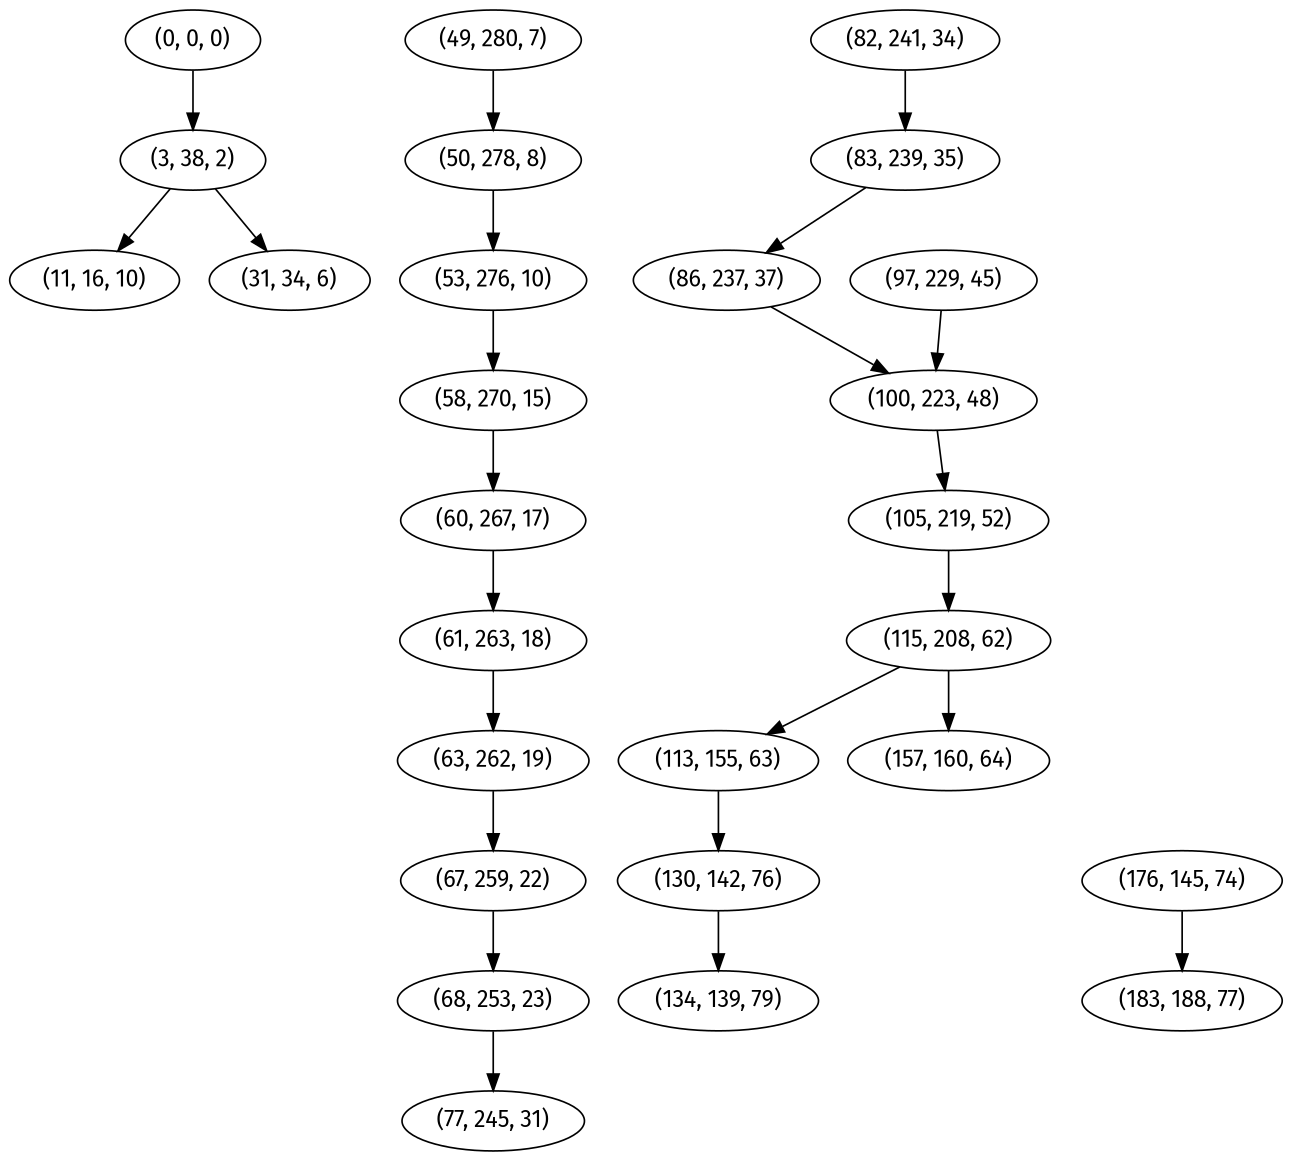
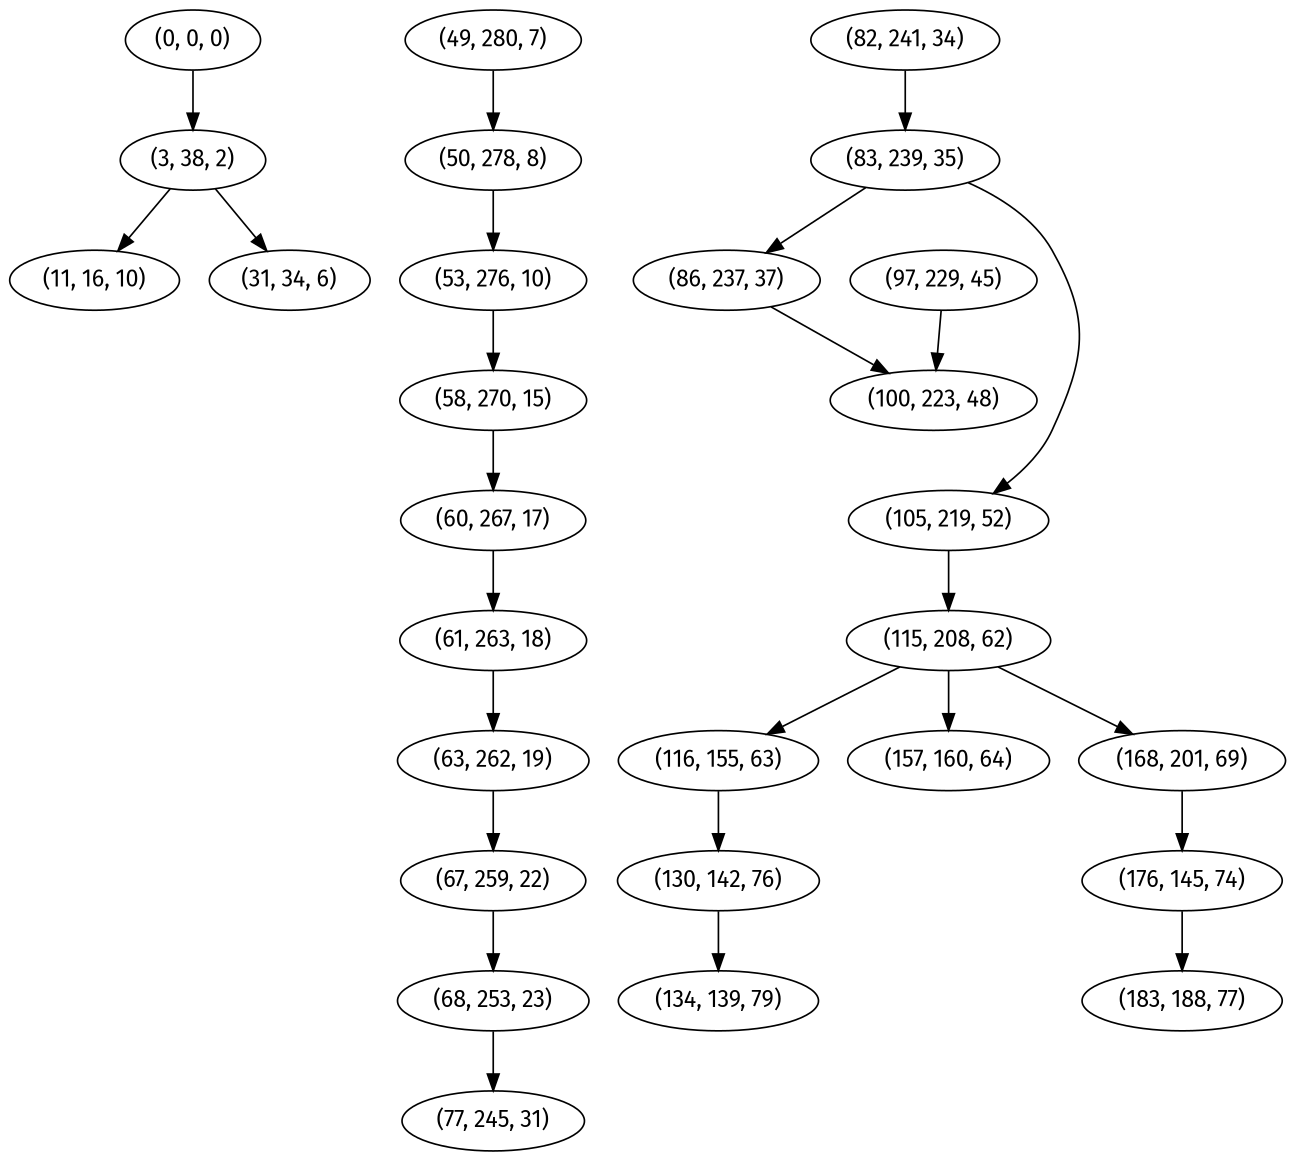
(940, 452) -> (1078, 320)
(718, 761) -> (718, 761)
none -> (1182, 761)
